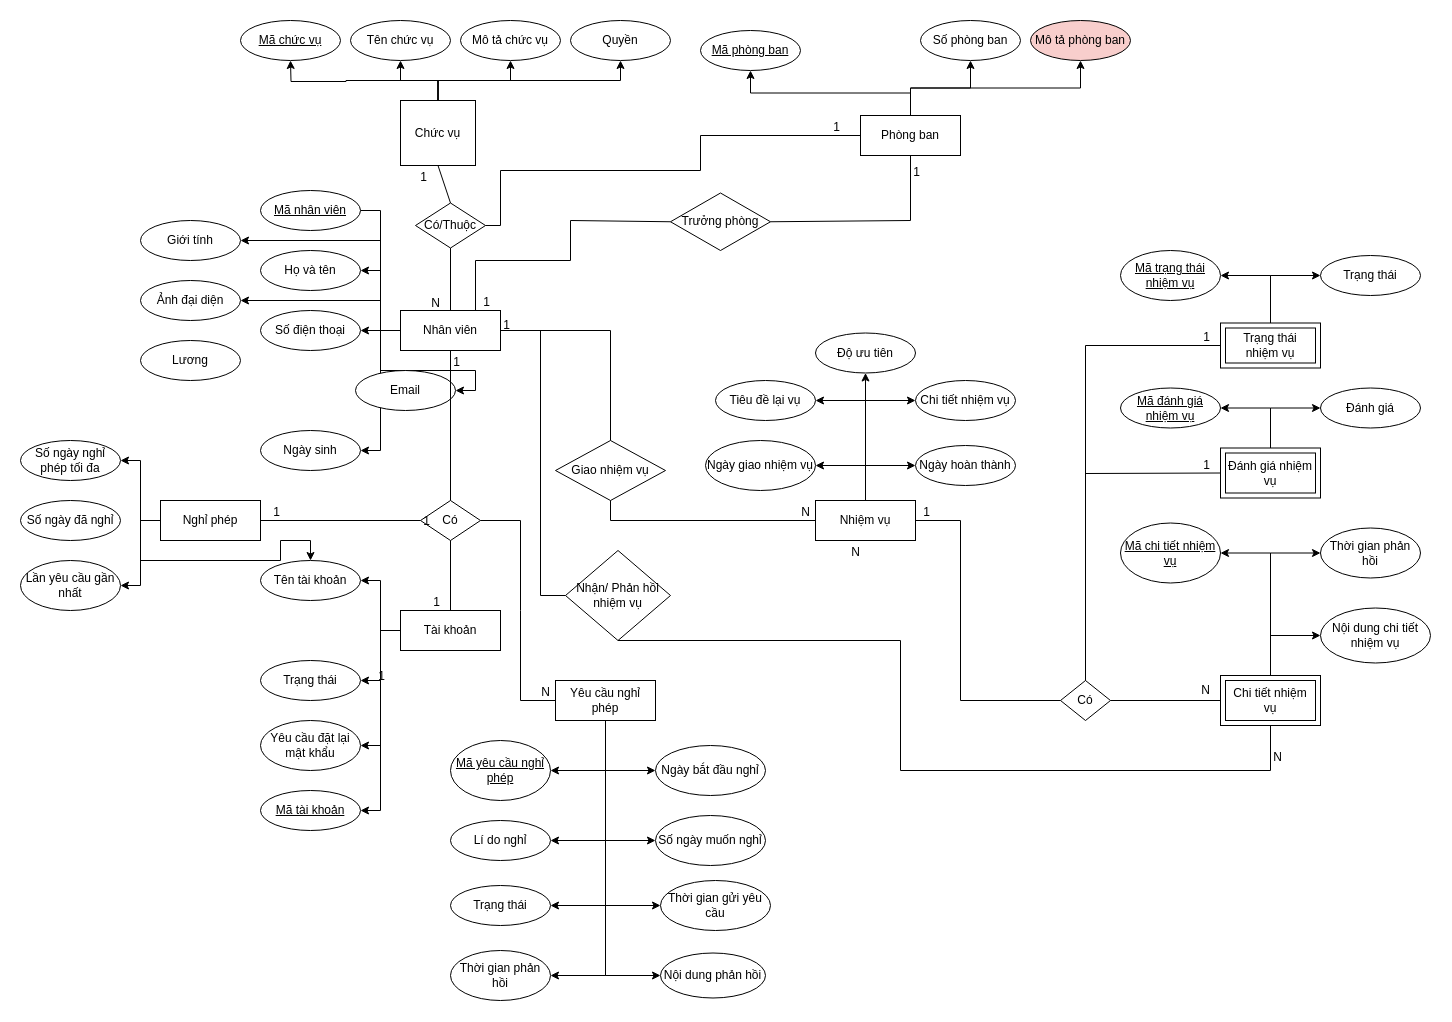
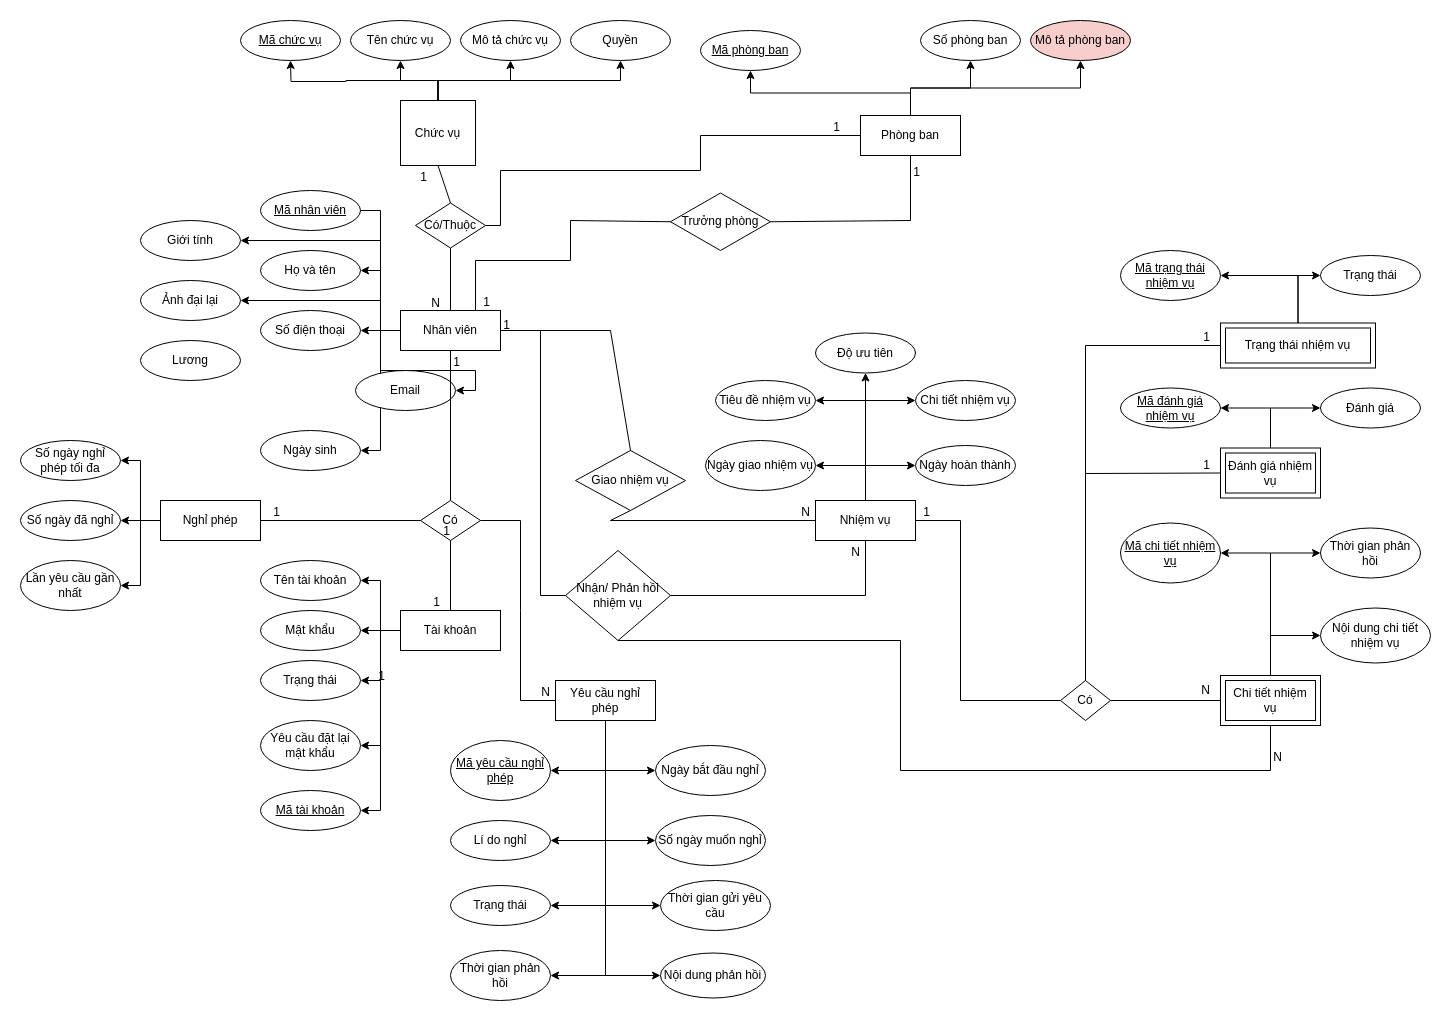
(191, 301) -> (191, 301)
(1271, 346) -> (1298, 346)
(766, 401) -> (766, 401)
(611, 471) -> (631, 481)
(243, 561) -> (133, 521)
none -> (796, 596)
none -> (311, 631)
none -> (373, 631)
